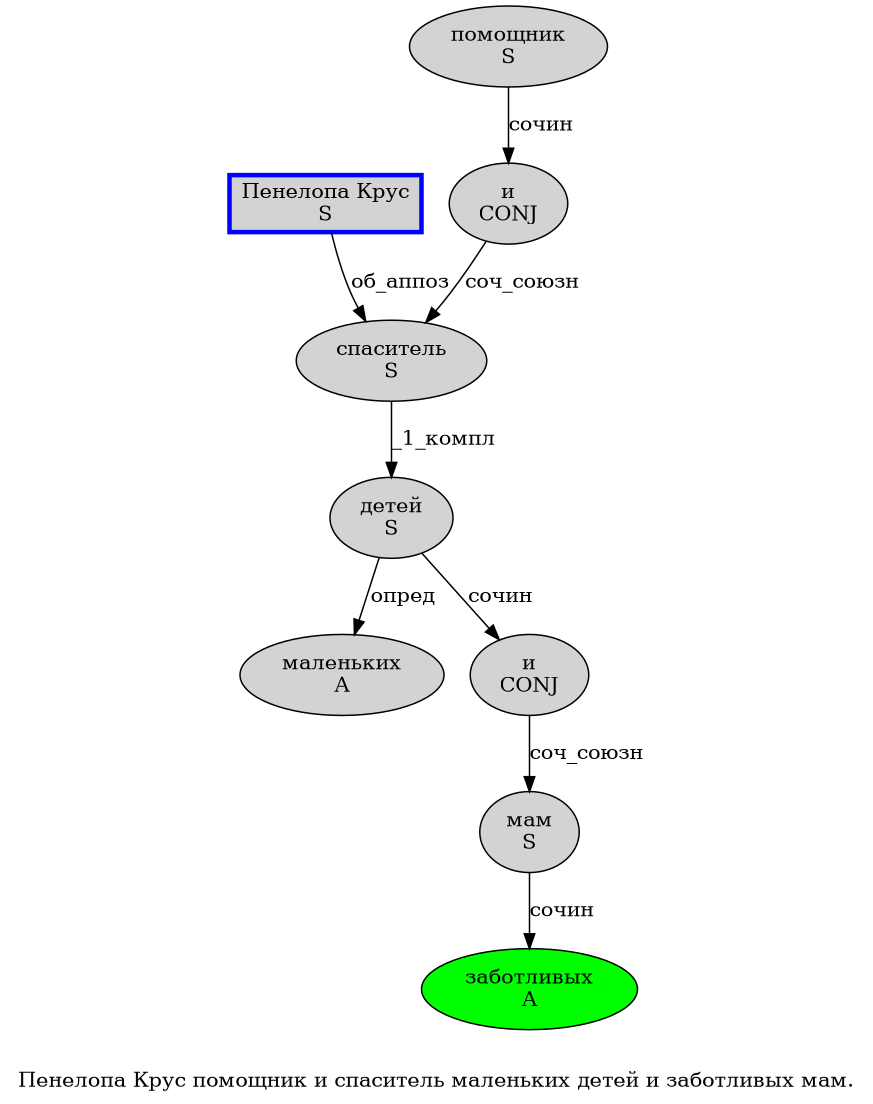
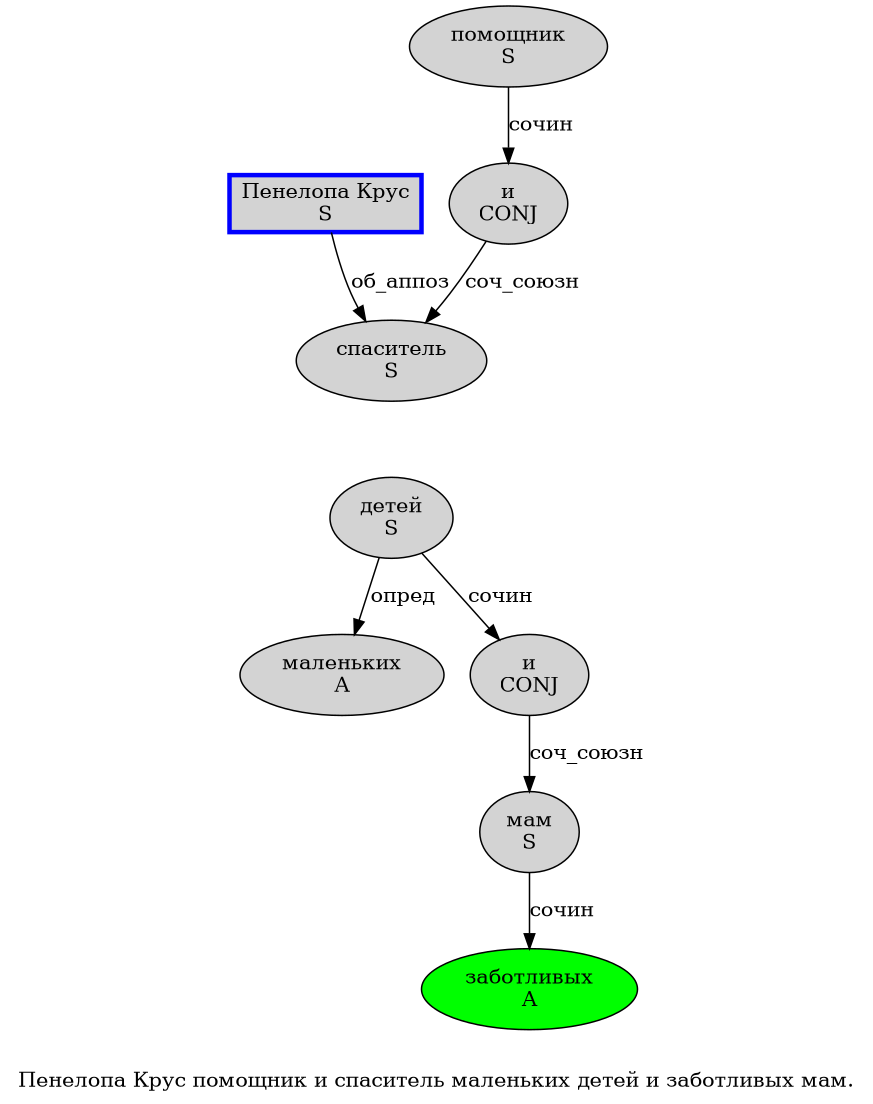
(392, 432) -> none
